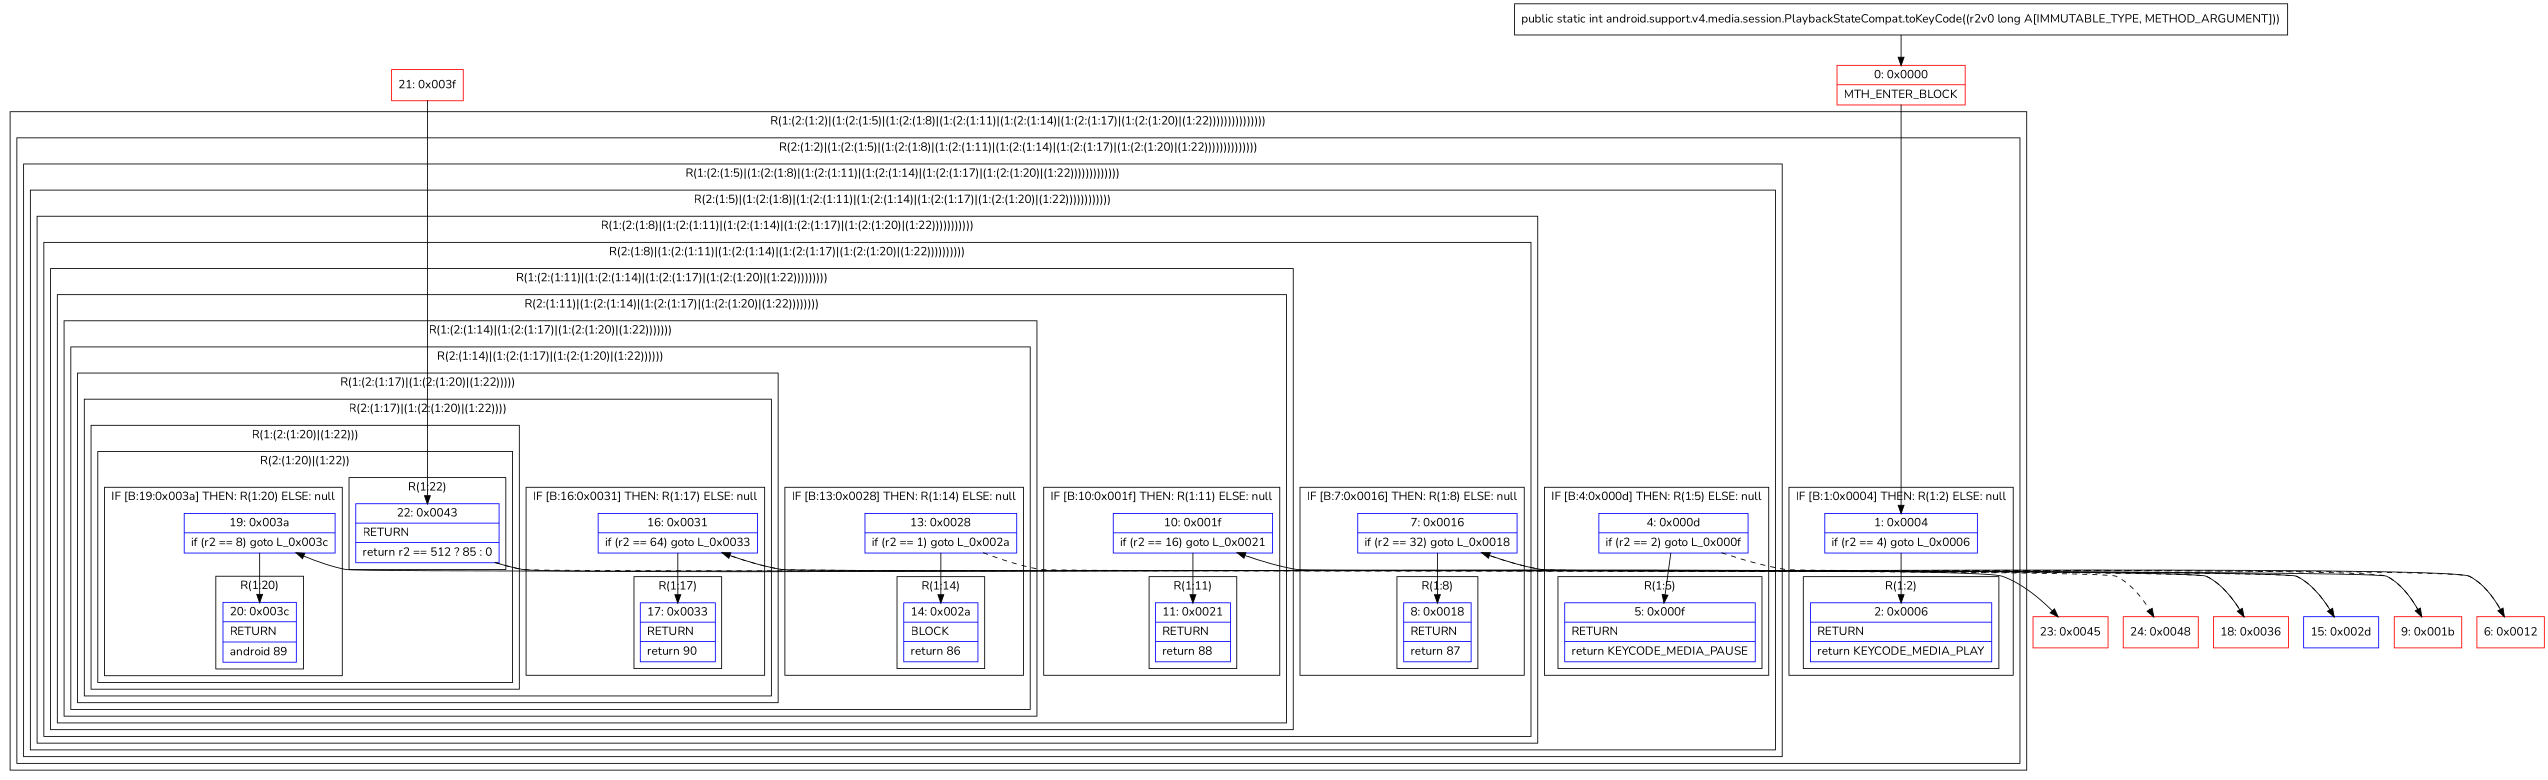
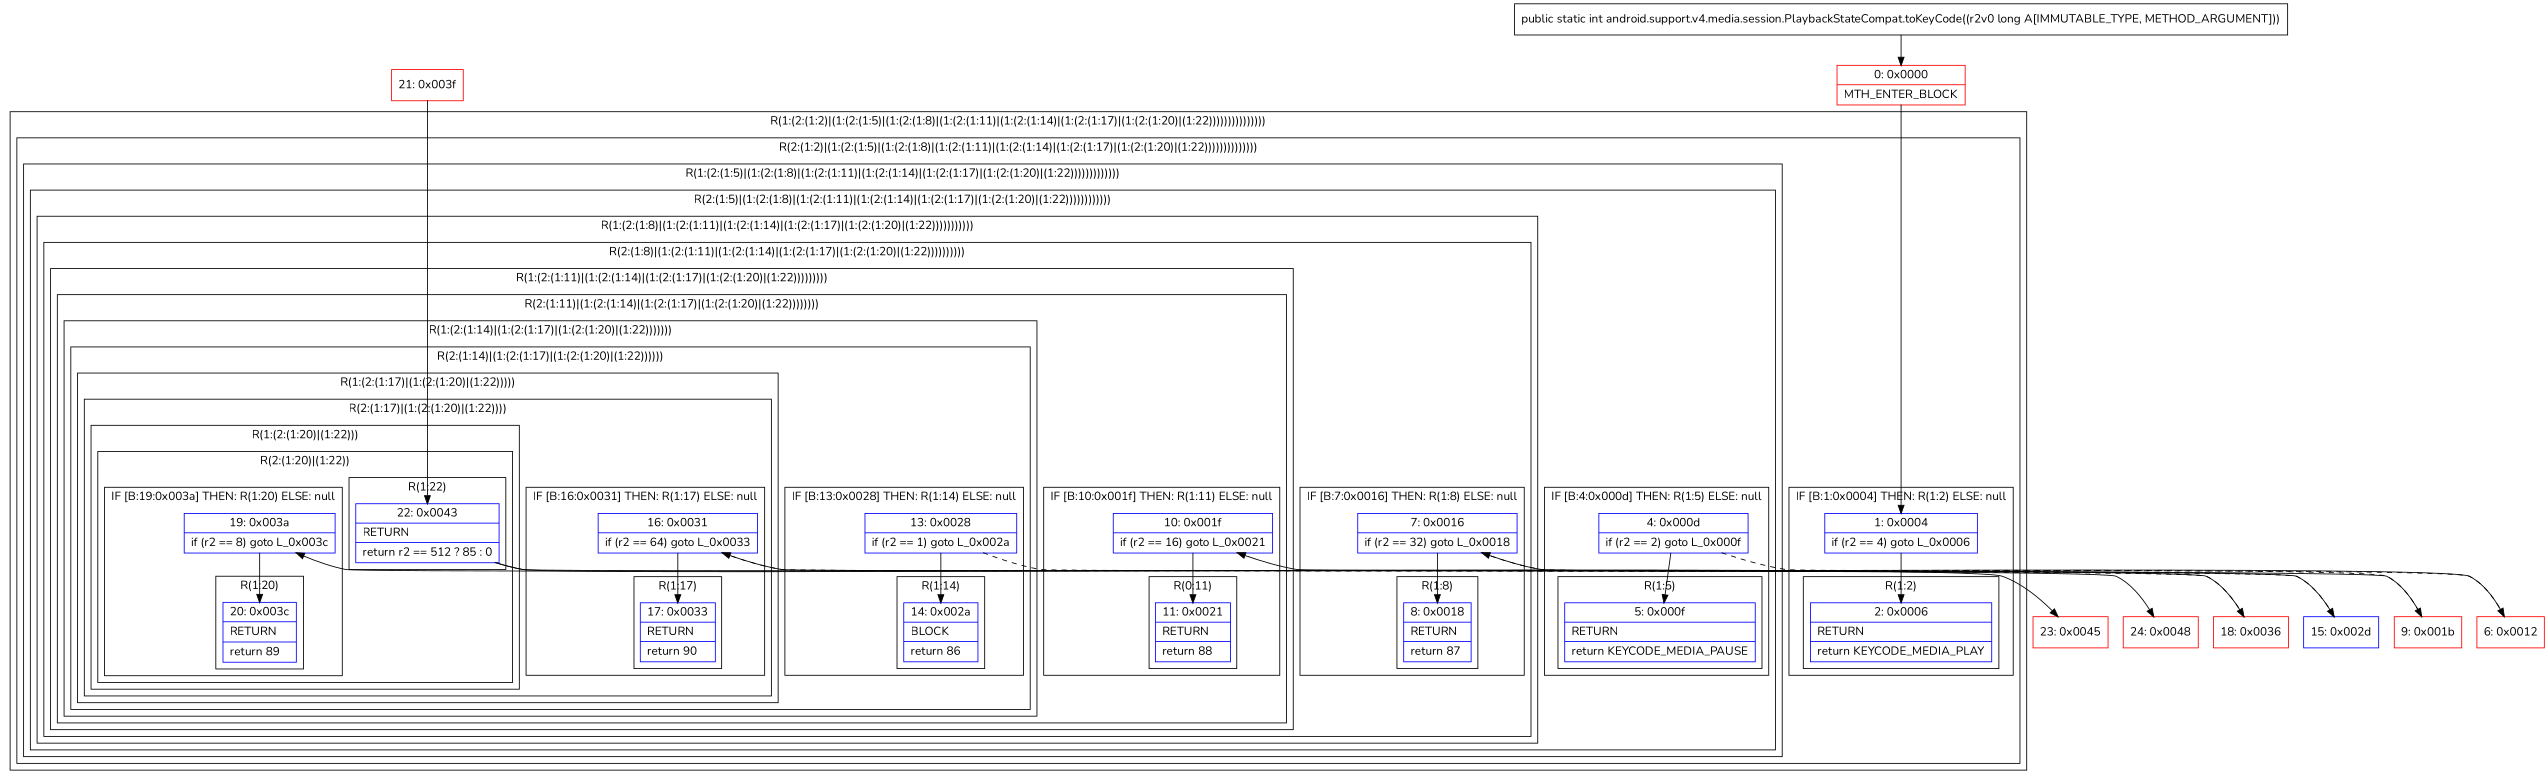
(1329, 571) -> (1329, 571)
(1193, 586) -> (1193, 586)
(259, 652) -> (255, 652)
